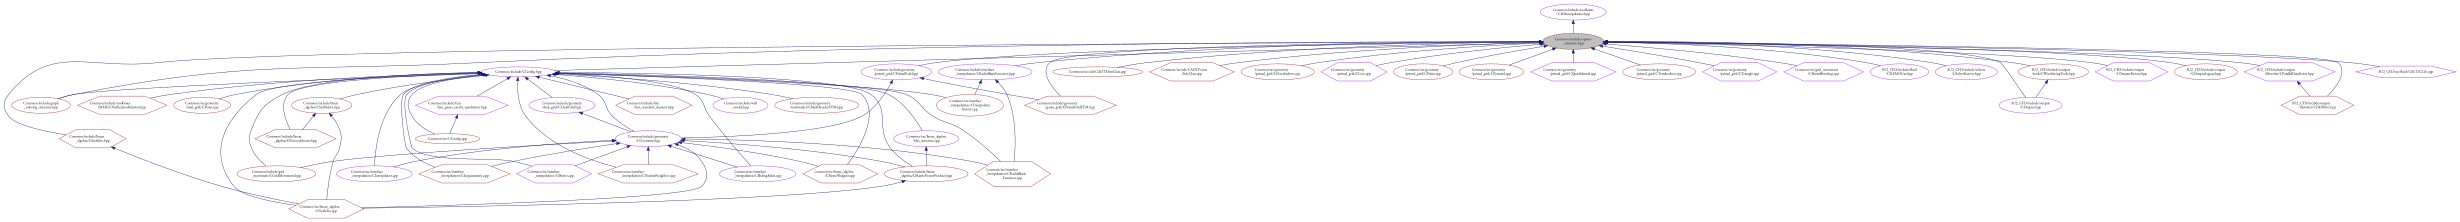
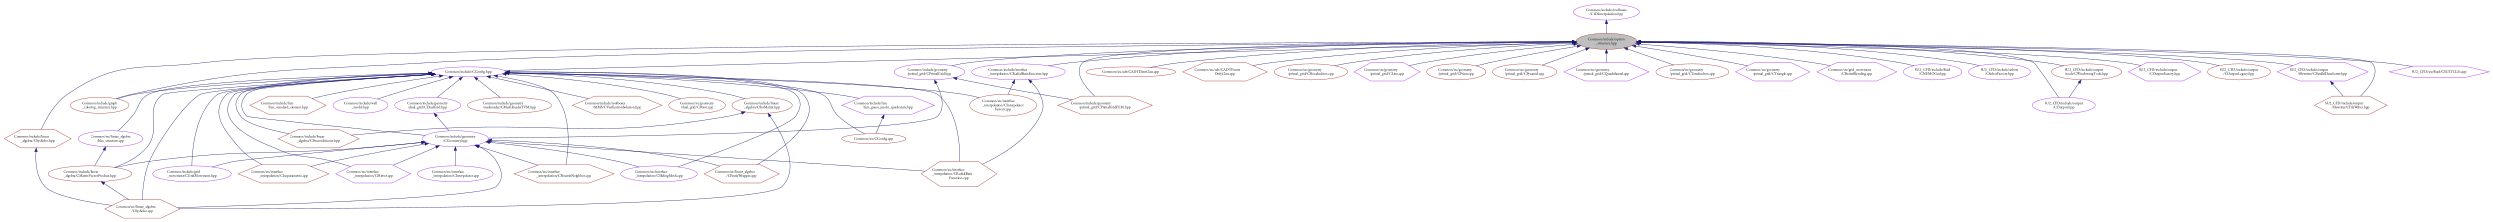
(400, 95) -> none
(1070, 105) -> (1105, 105)
(276, 174) -> (192, 174)
